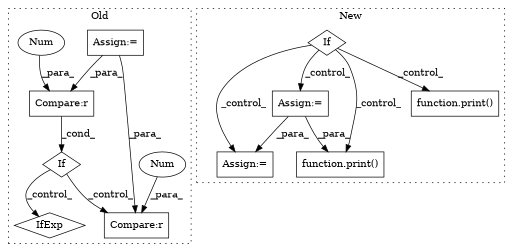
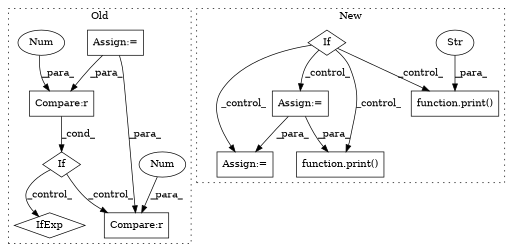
none -> (455, 43)
